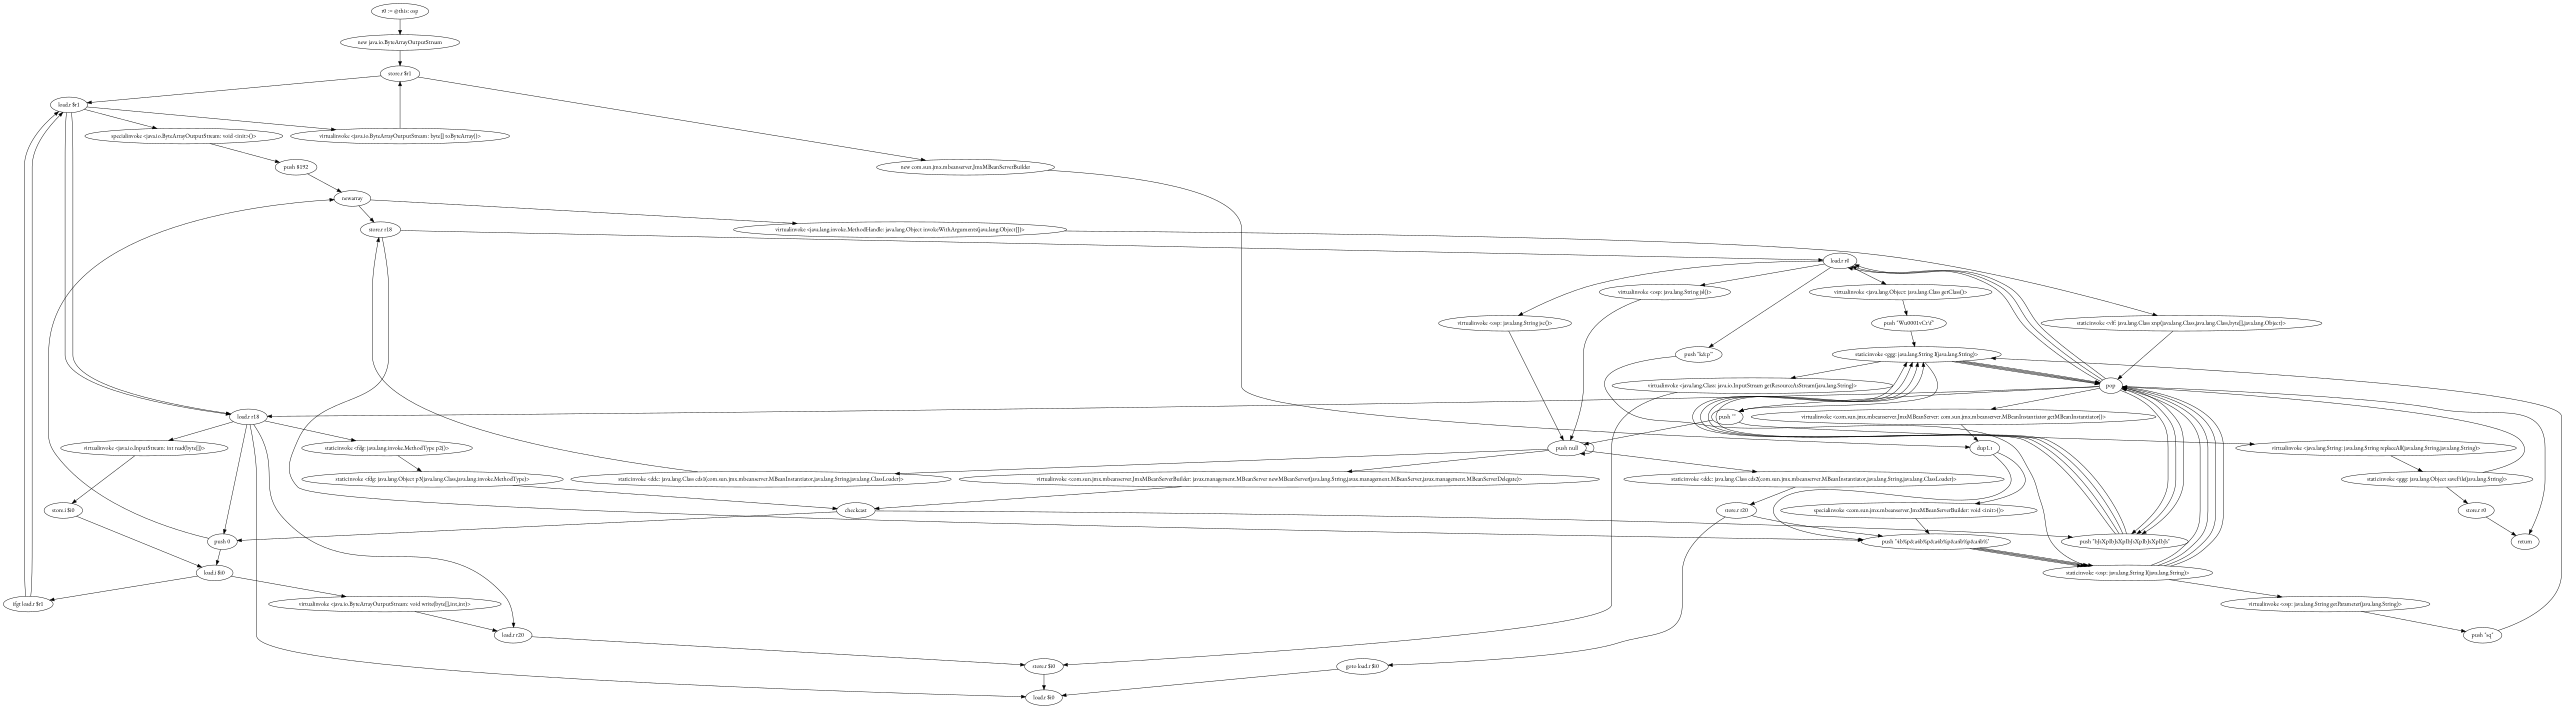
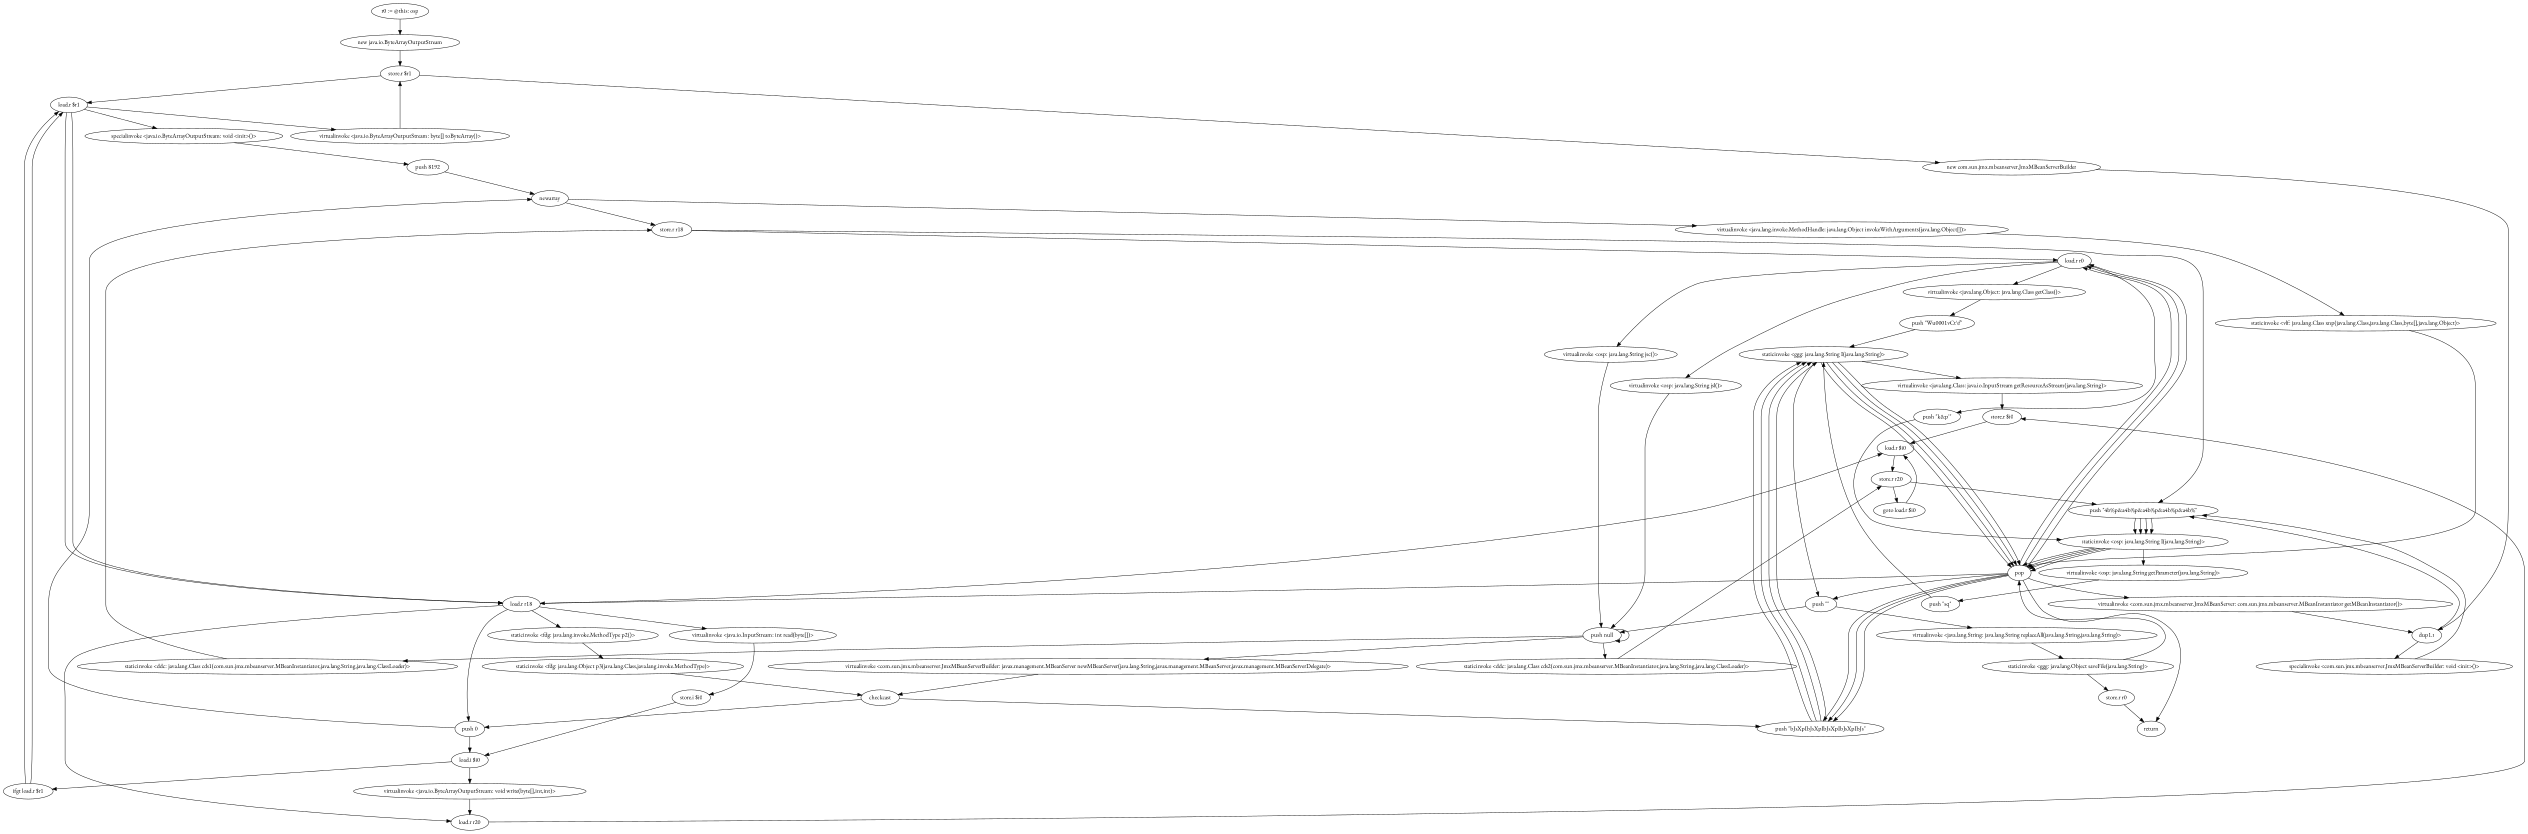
none -> (1894, 462)
